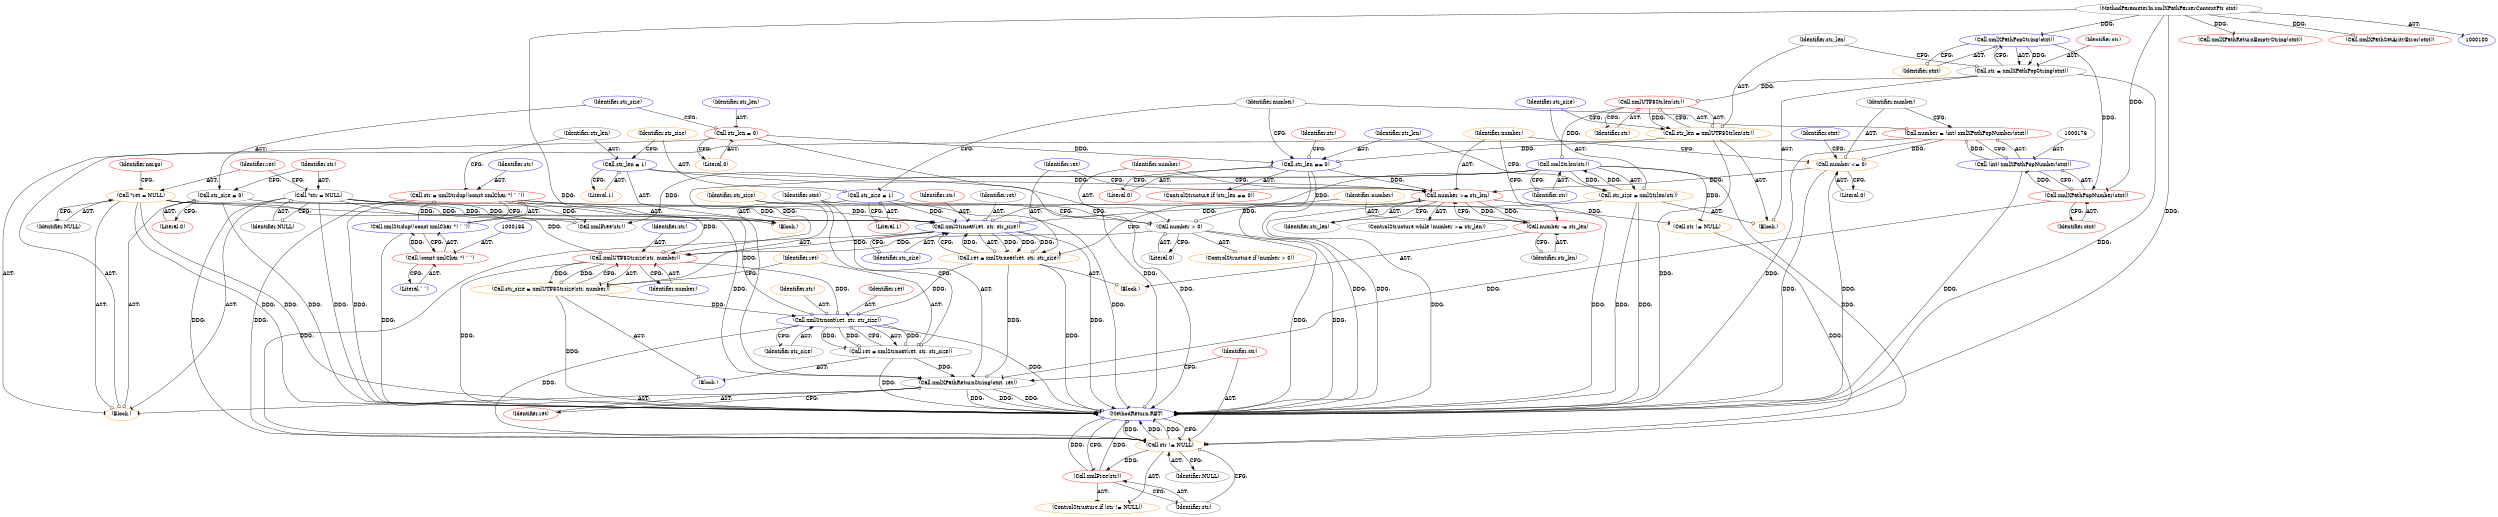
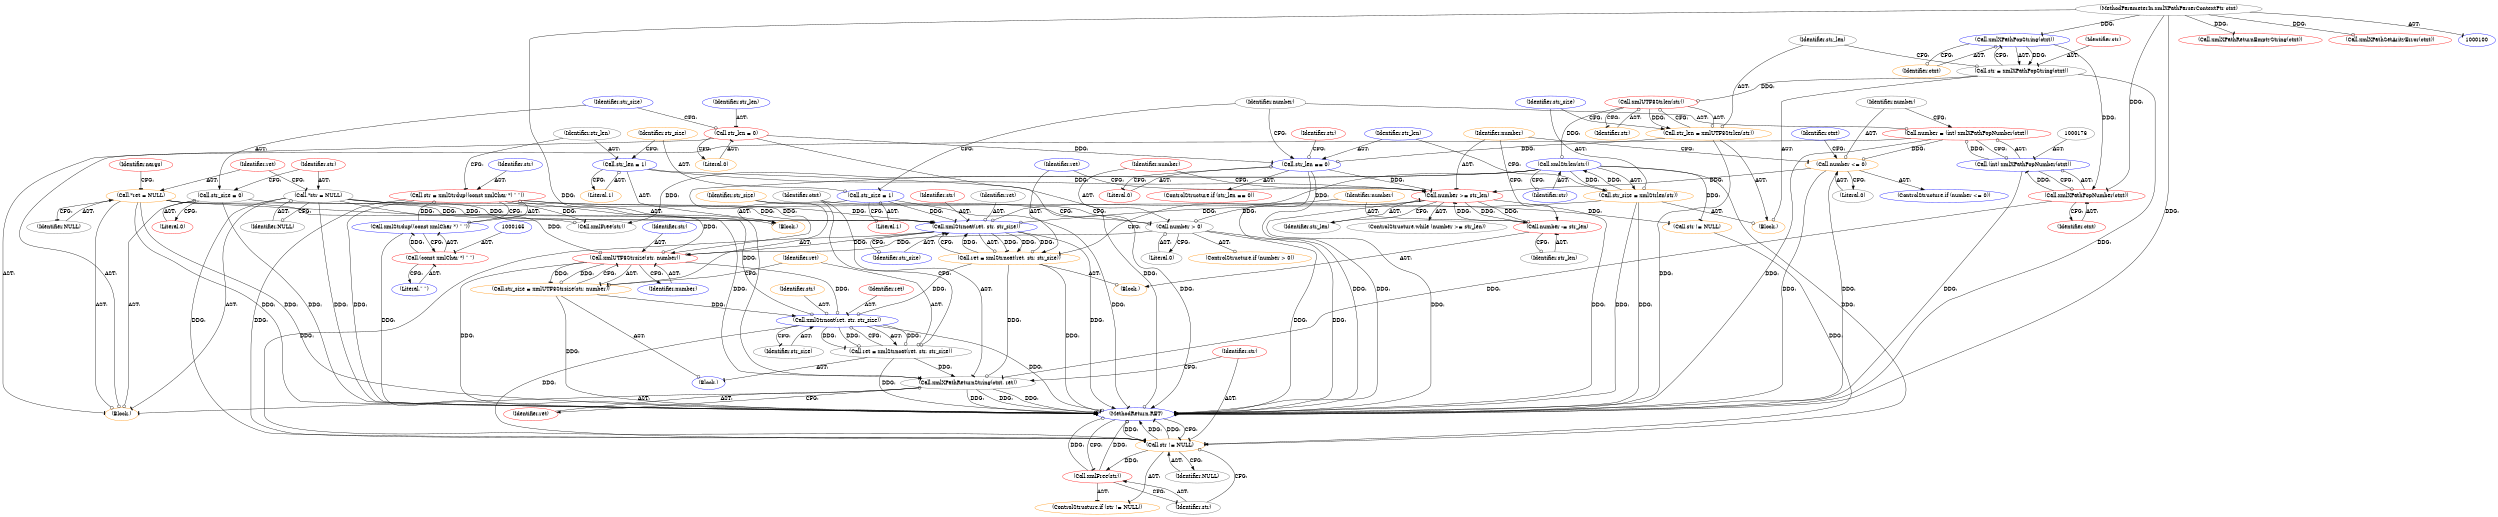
none -> (1944, 196)
(1465, 212) -> (1465, 212)
